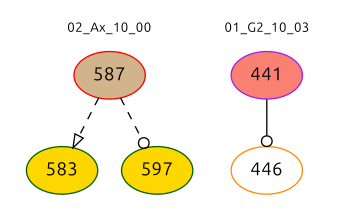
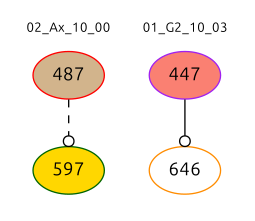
(110, 75) -> (69, 75)
(267, 75) -> (185, 75)
(62, 170) -> none
(267, 170) -> (185, 170)
